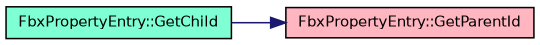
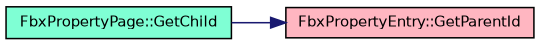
(119, 23) -> (119, 23)
